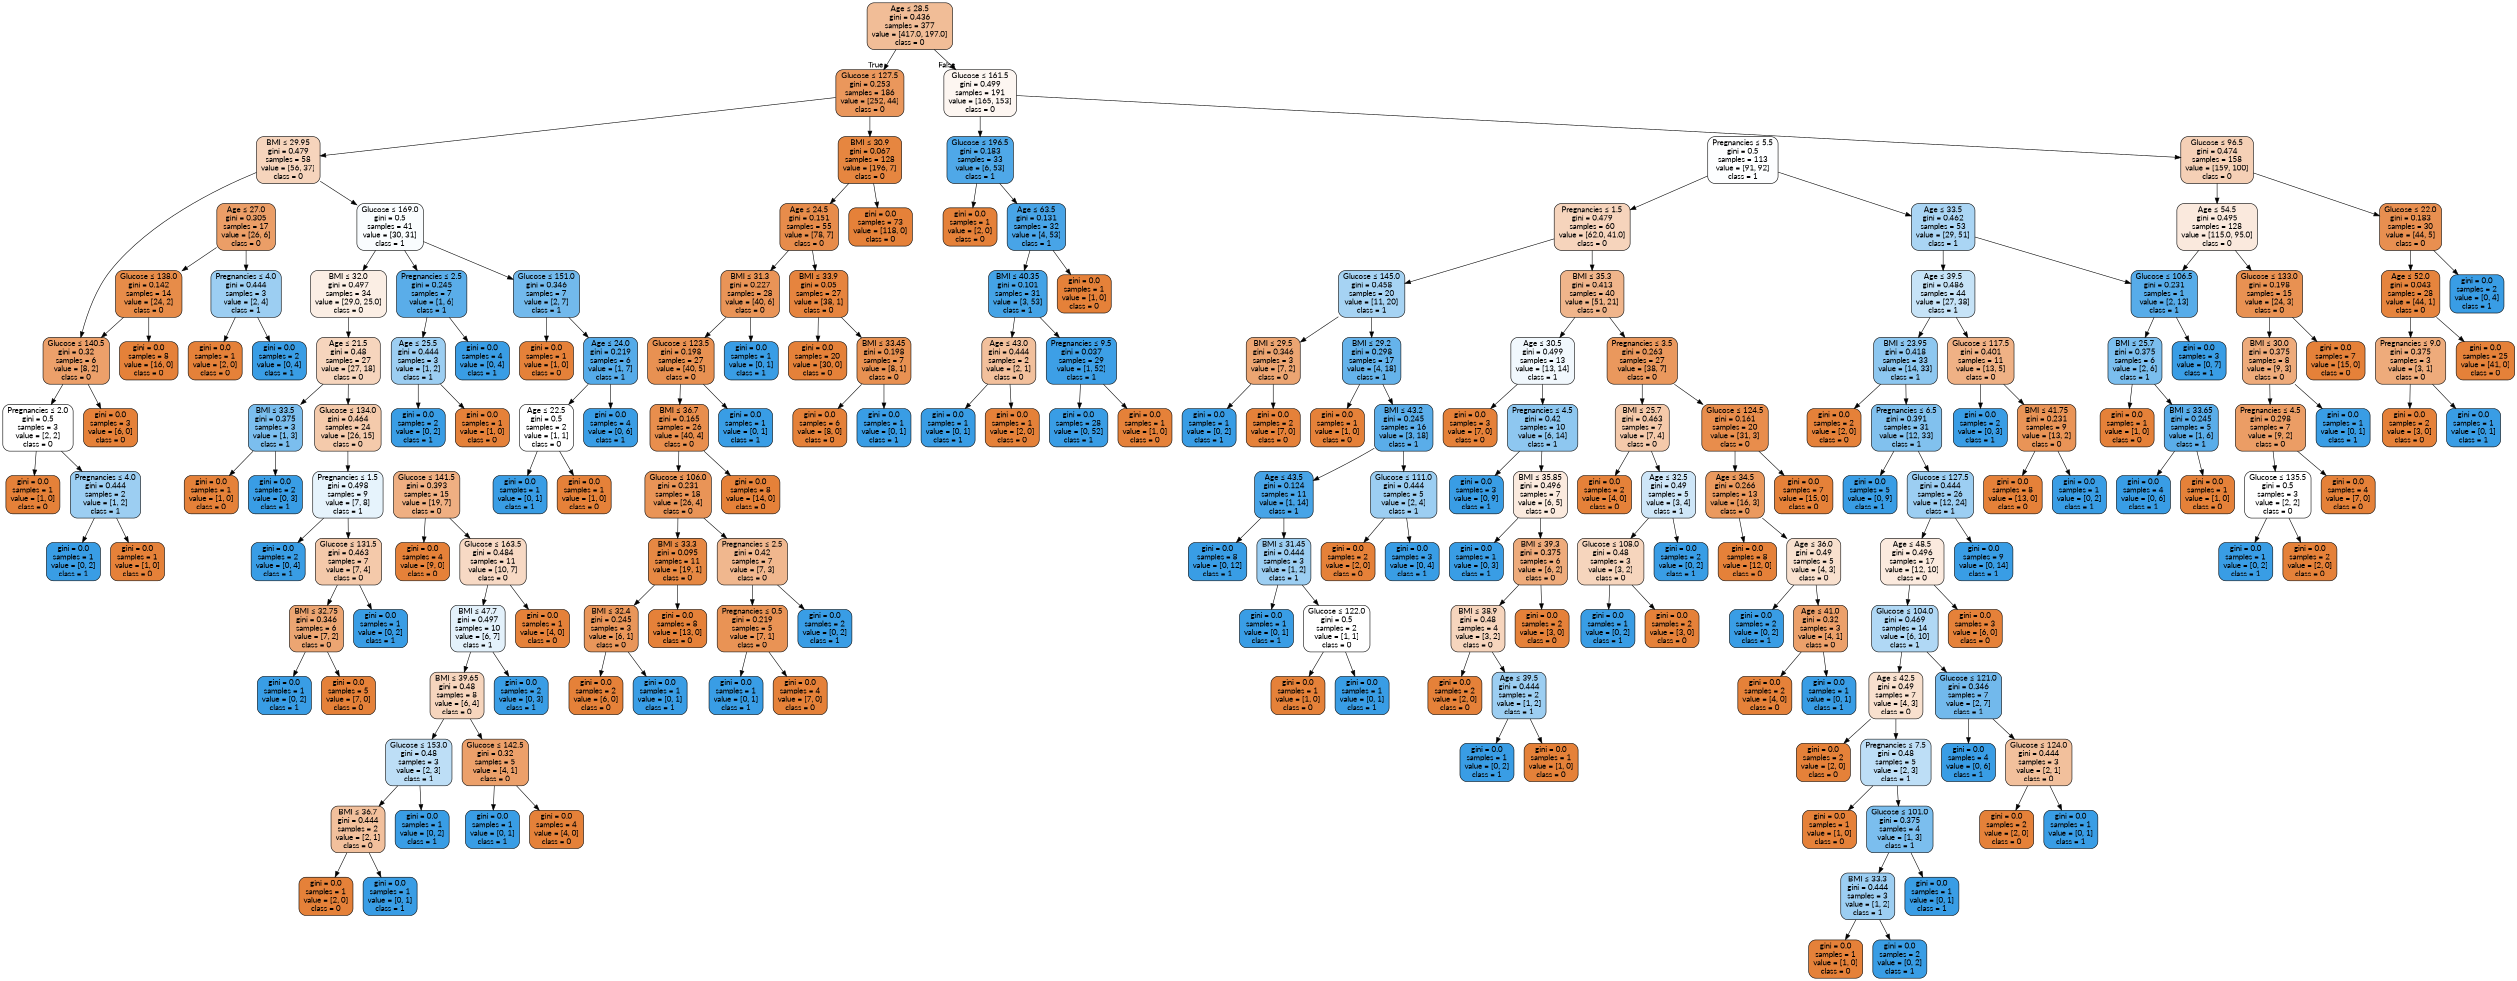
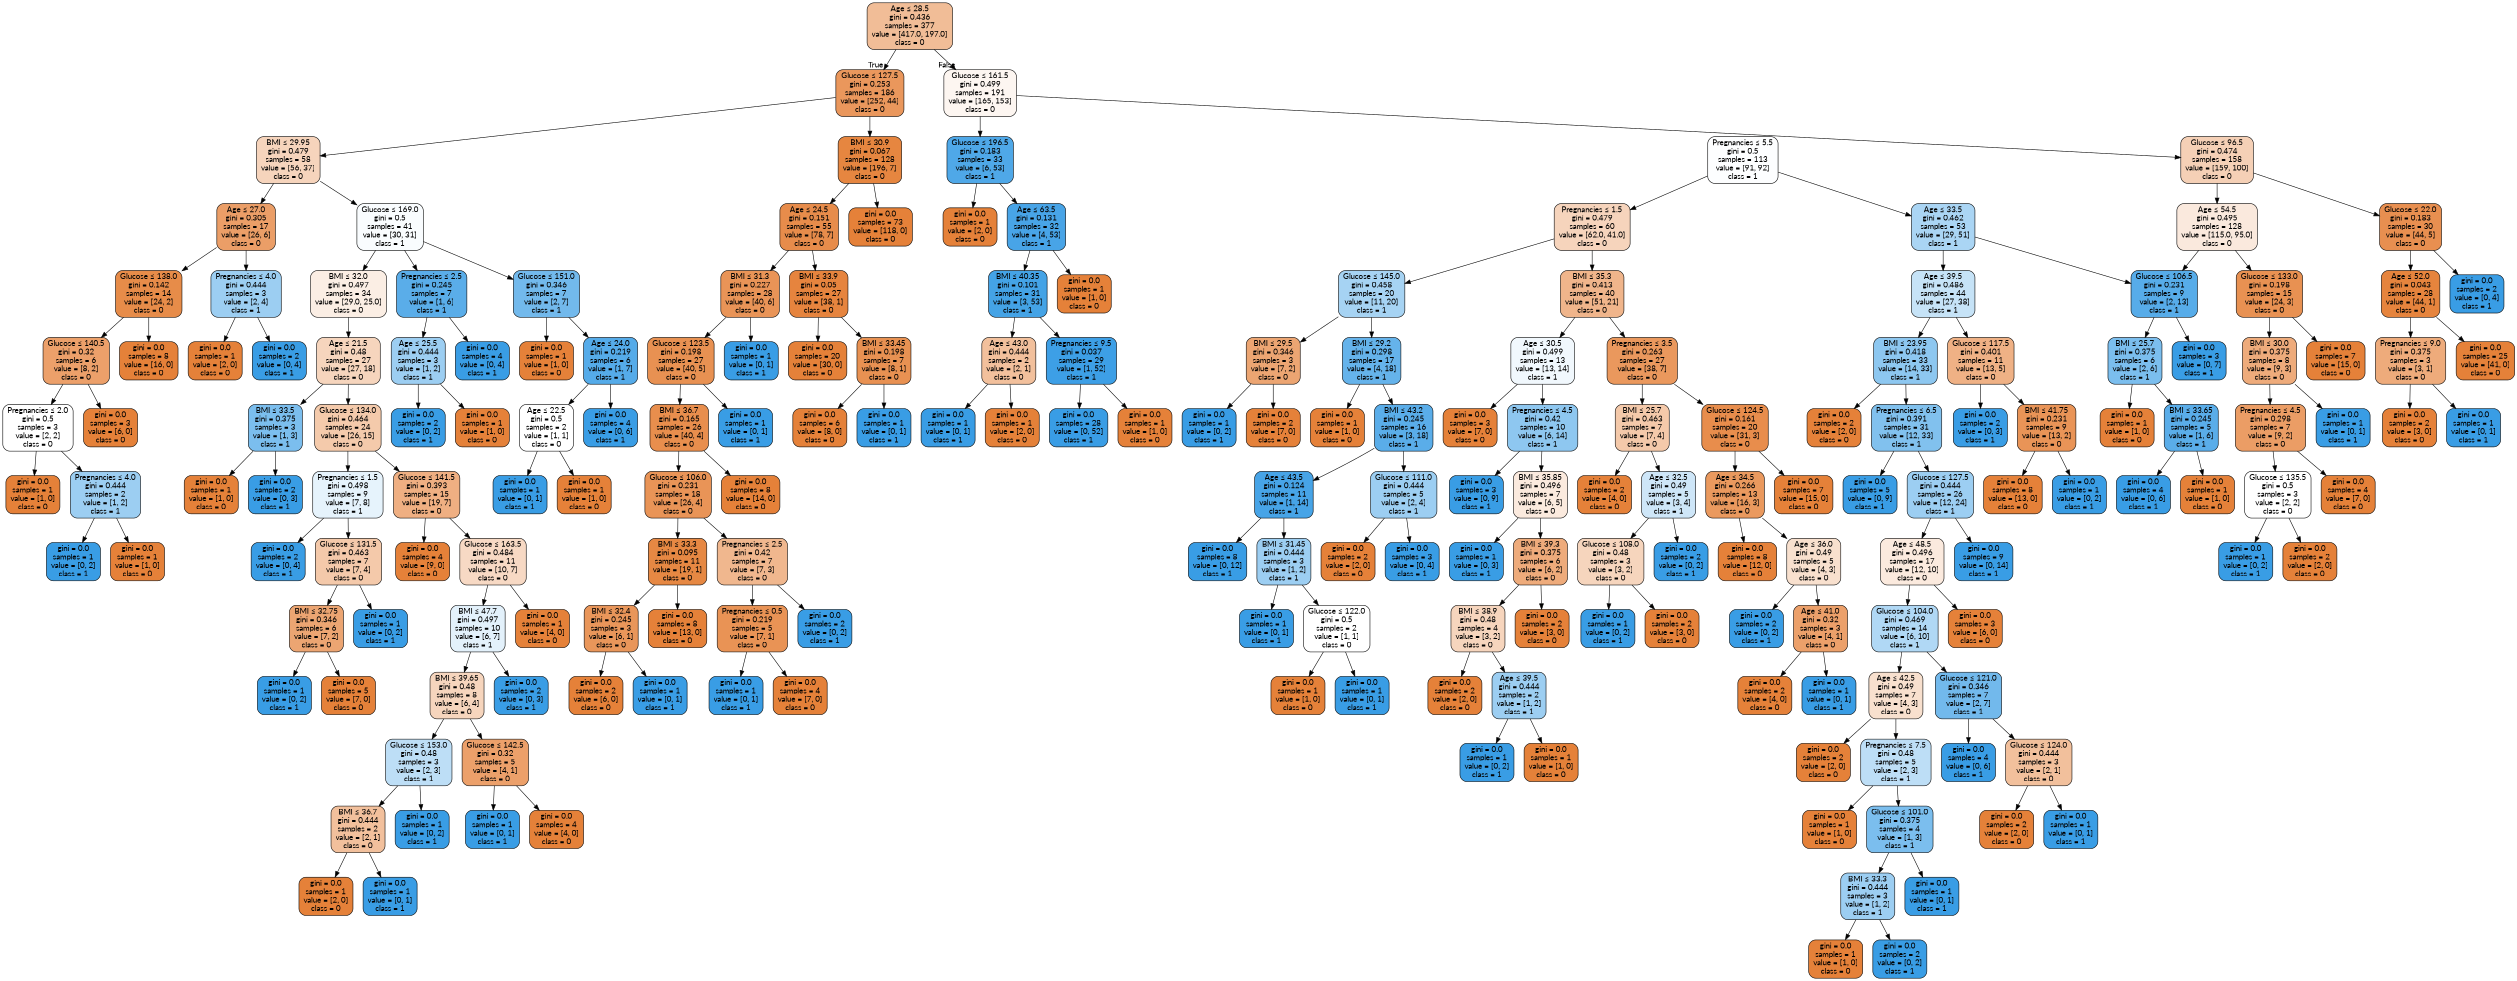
(150, 233) -> (269, 191)
(2164, 294) -> (2164, 294)
none -> (385, 459)
